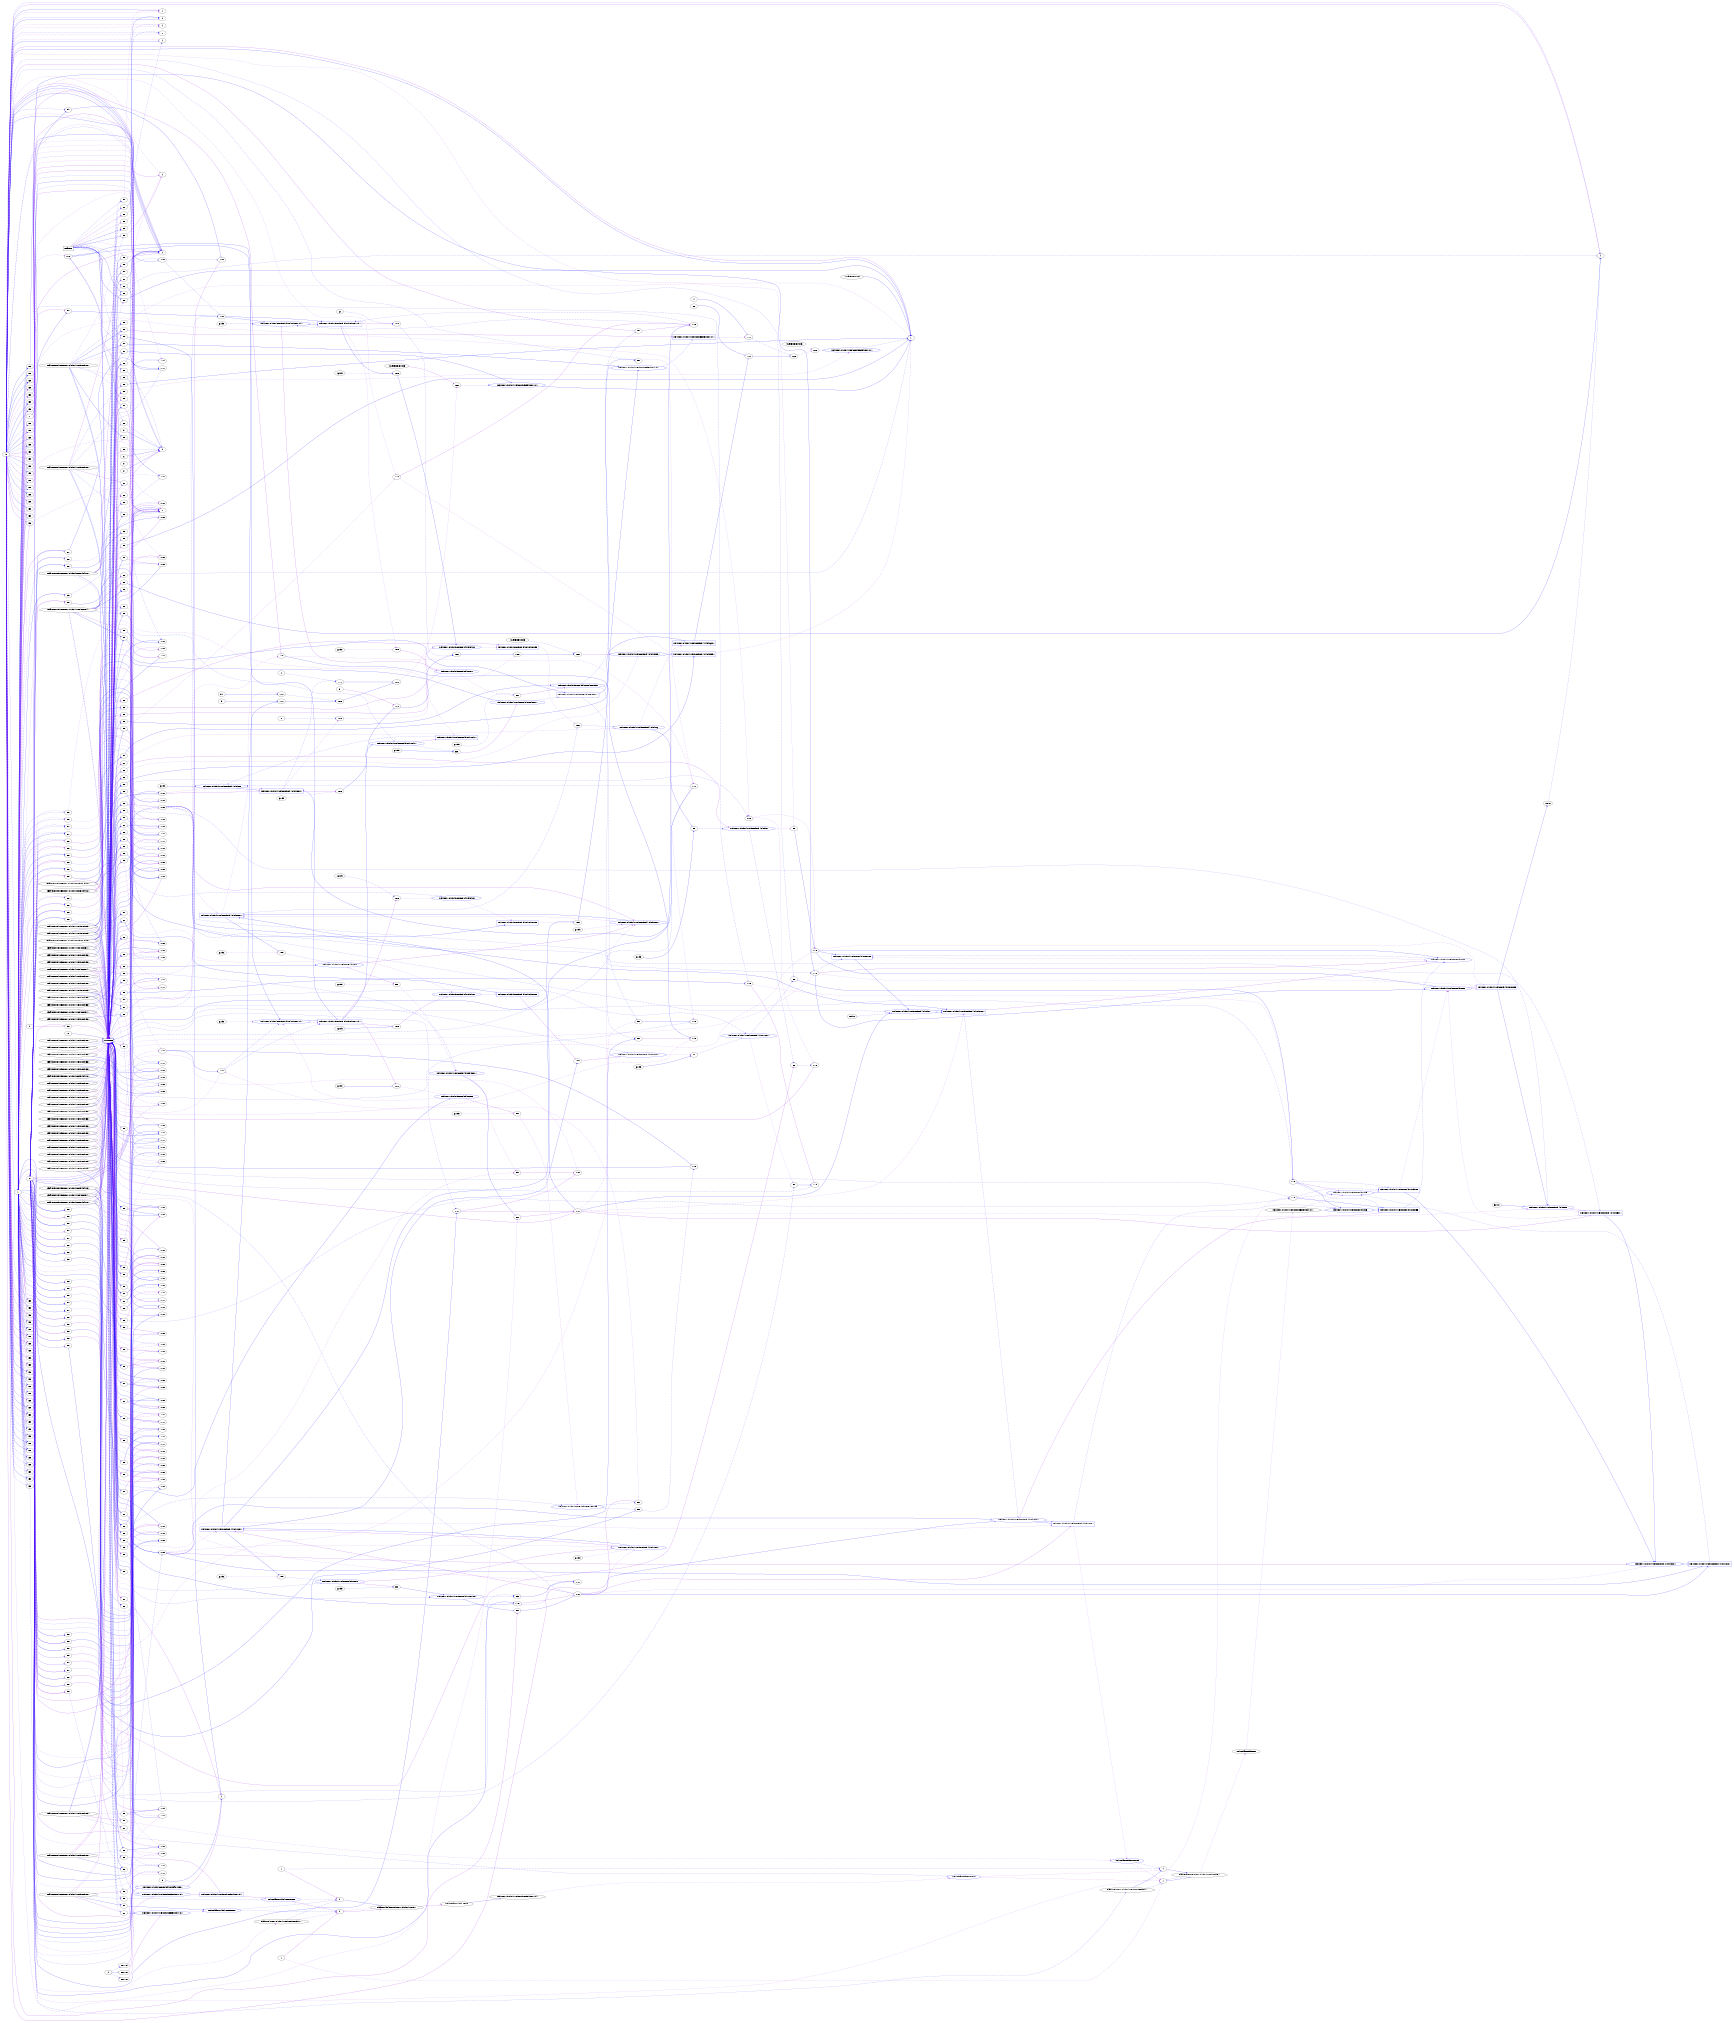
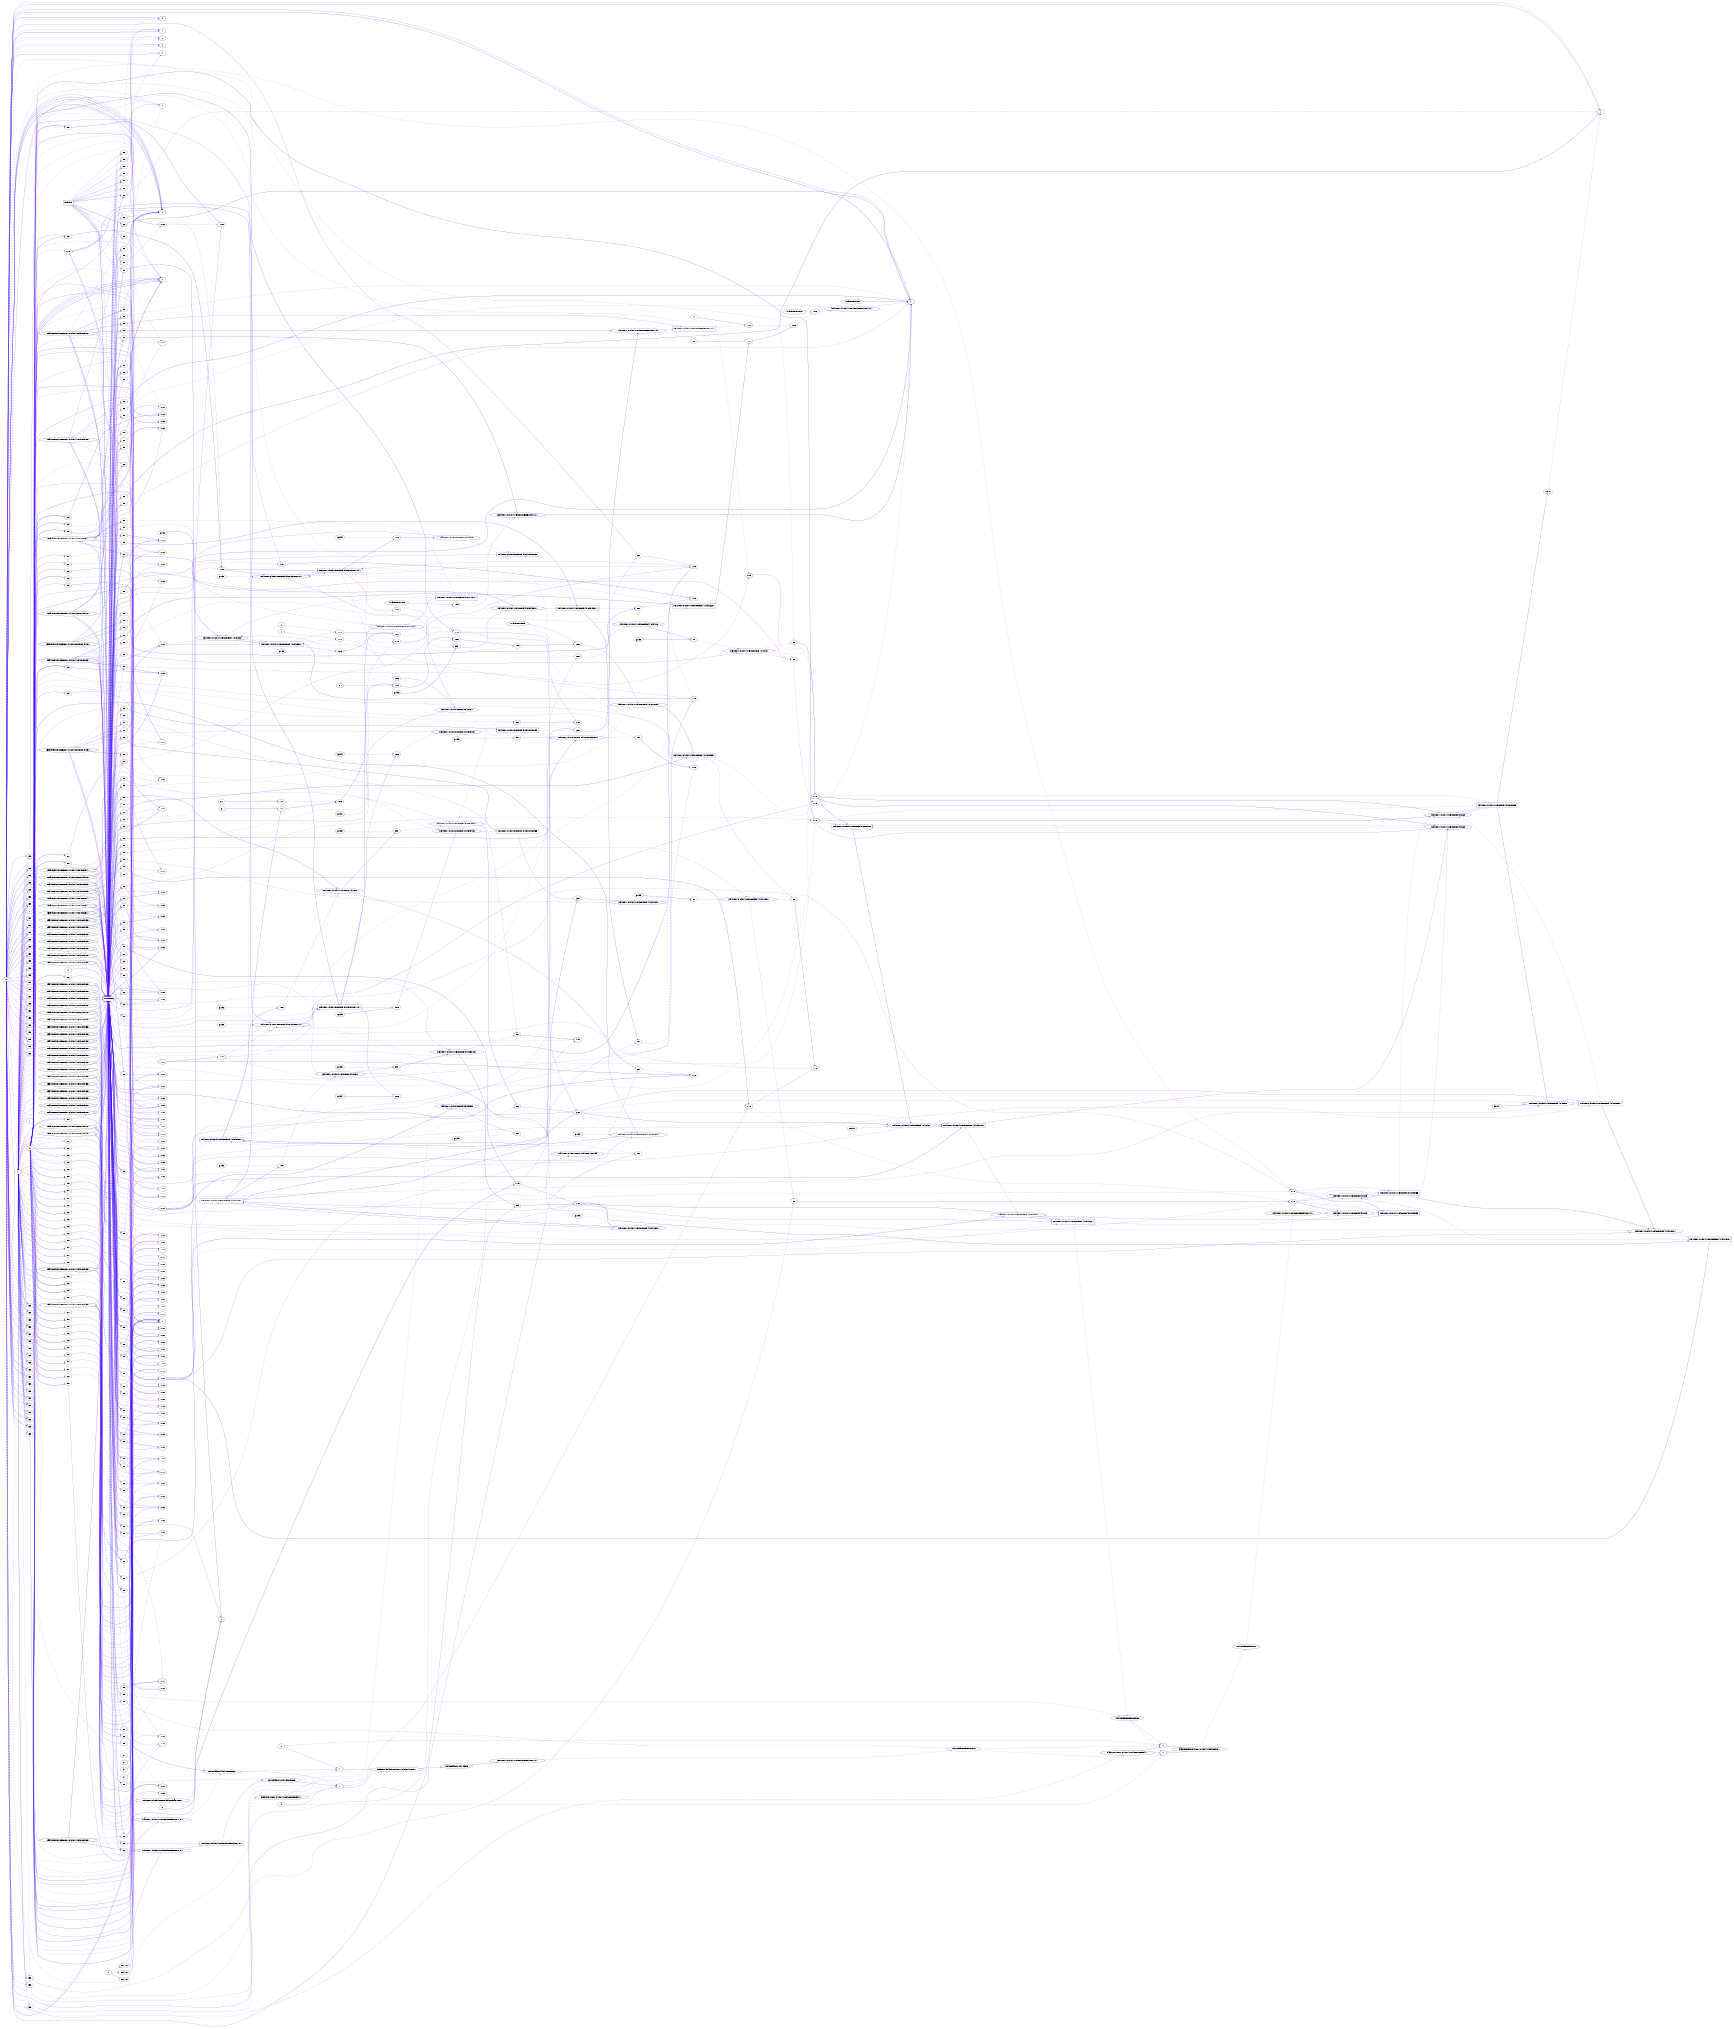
(340, 312) -> none
(457, 647) -> (457, 538)
